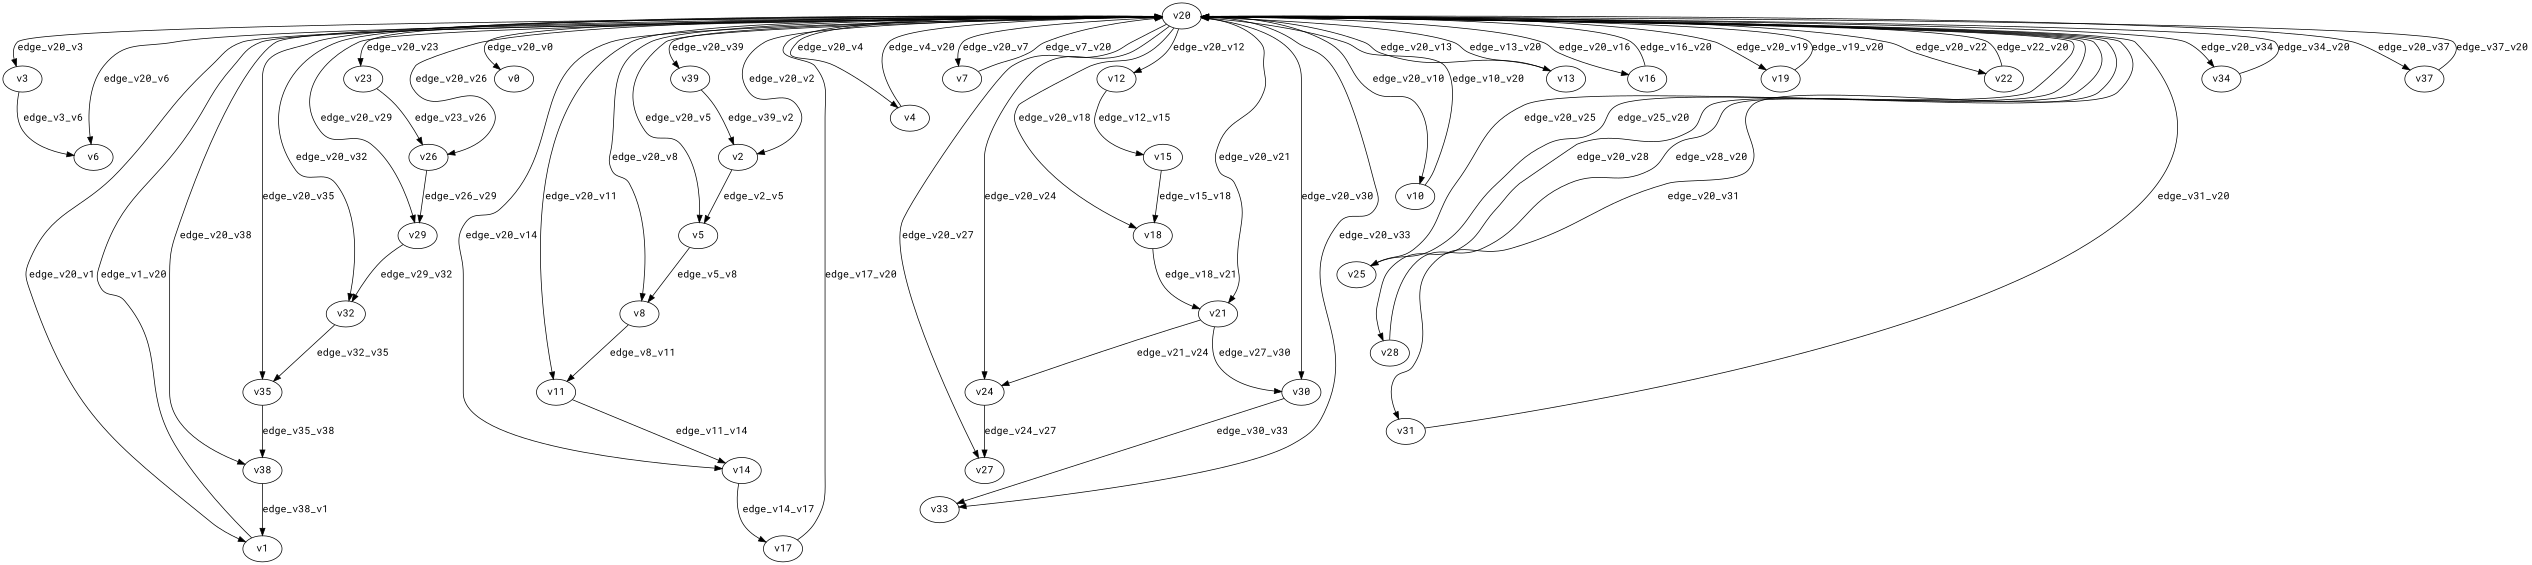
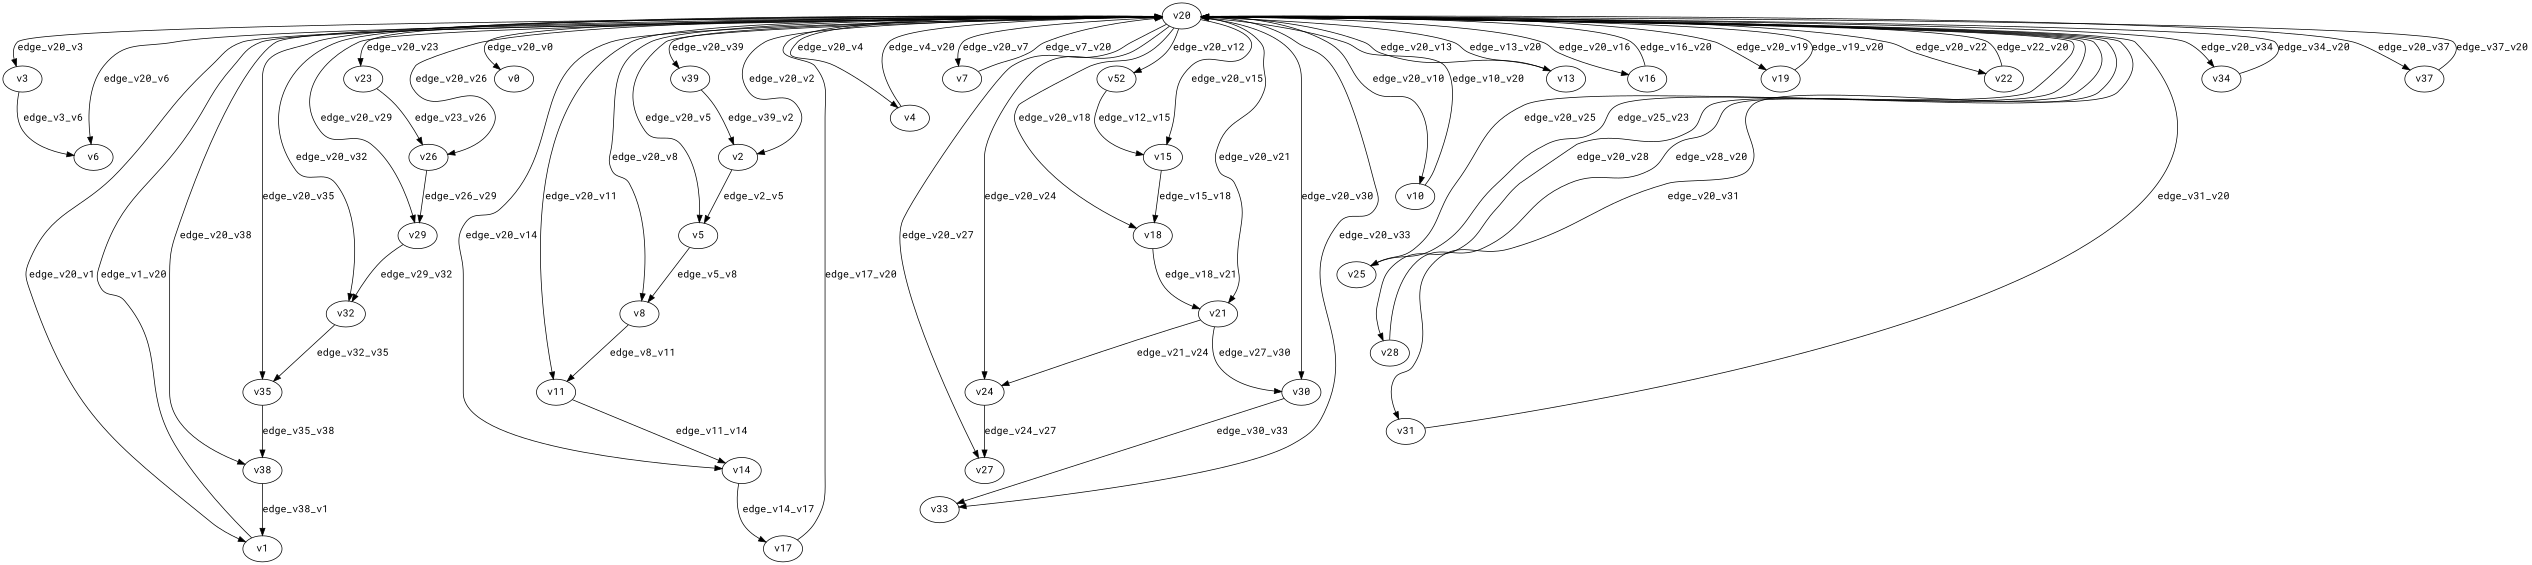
none -> (1216, 60)
(1117, 79) -> (1117, 79)
(1654, 118) -> (1654, 118)
